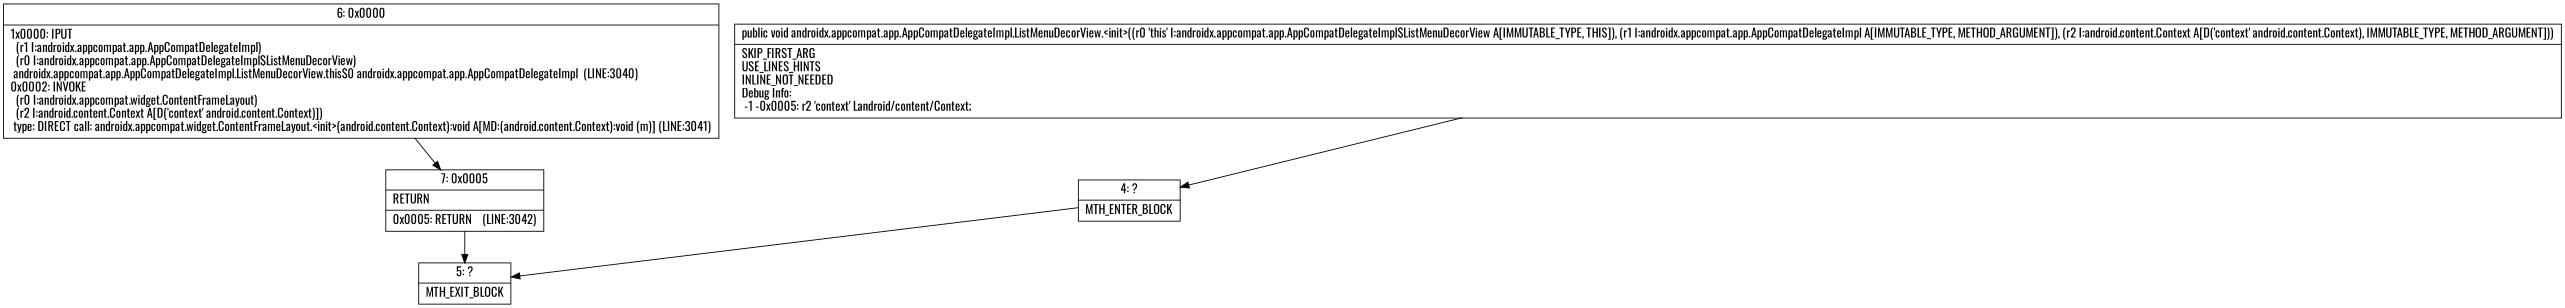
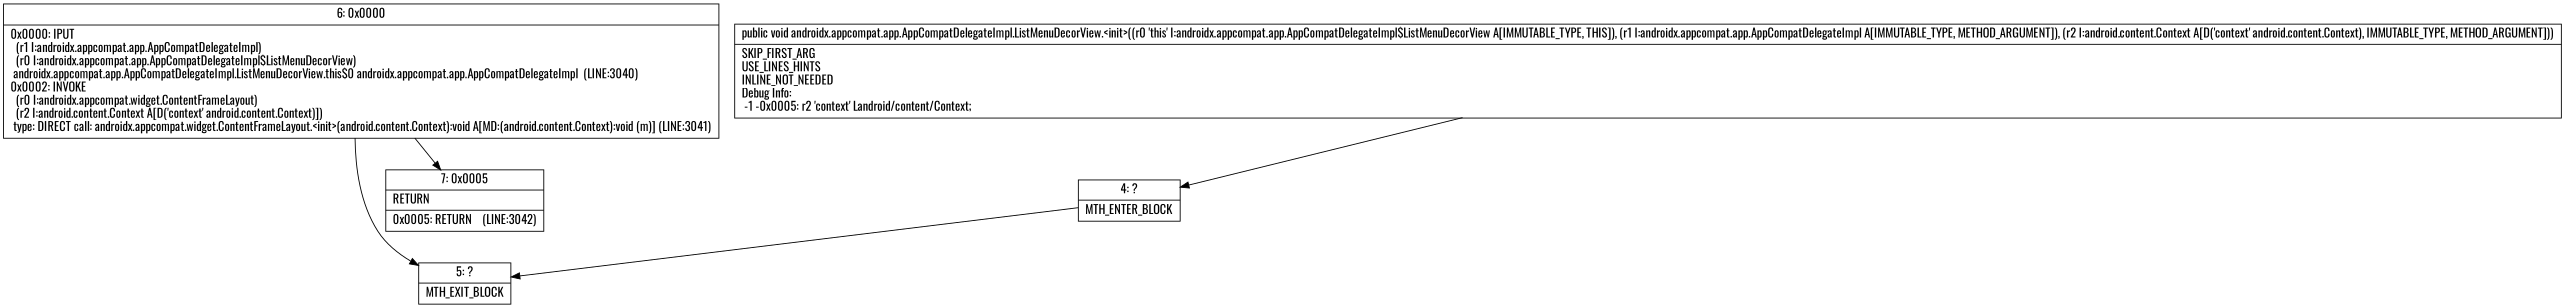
(44, 35) -> (45, 35)
(465, 243) -> (366, 208)
